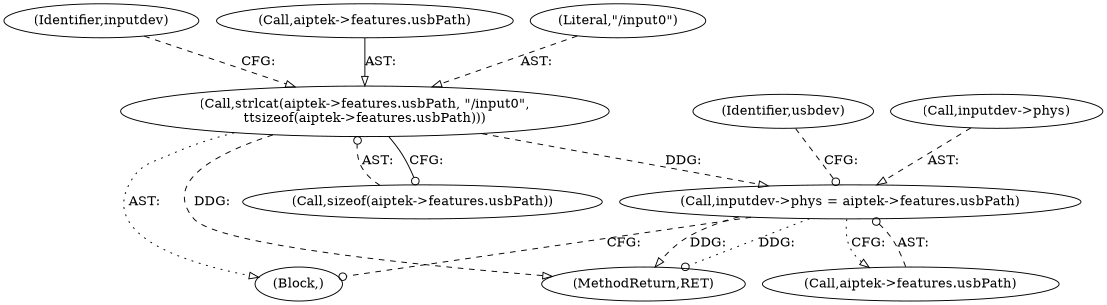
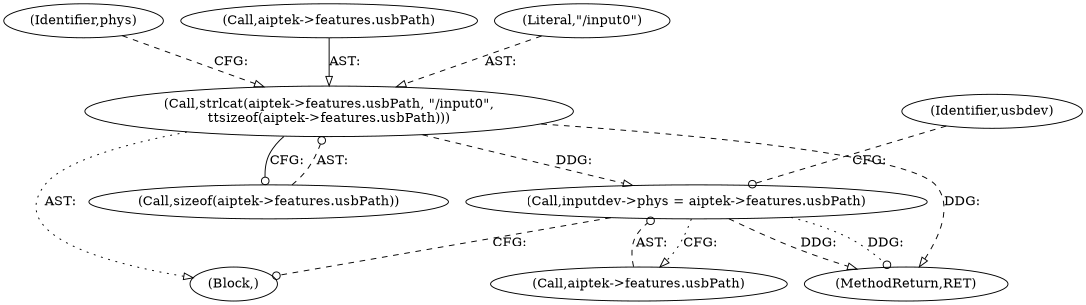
(101, 21) -> (84, 21)
(997, 111) -> none
